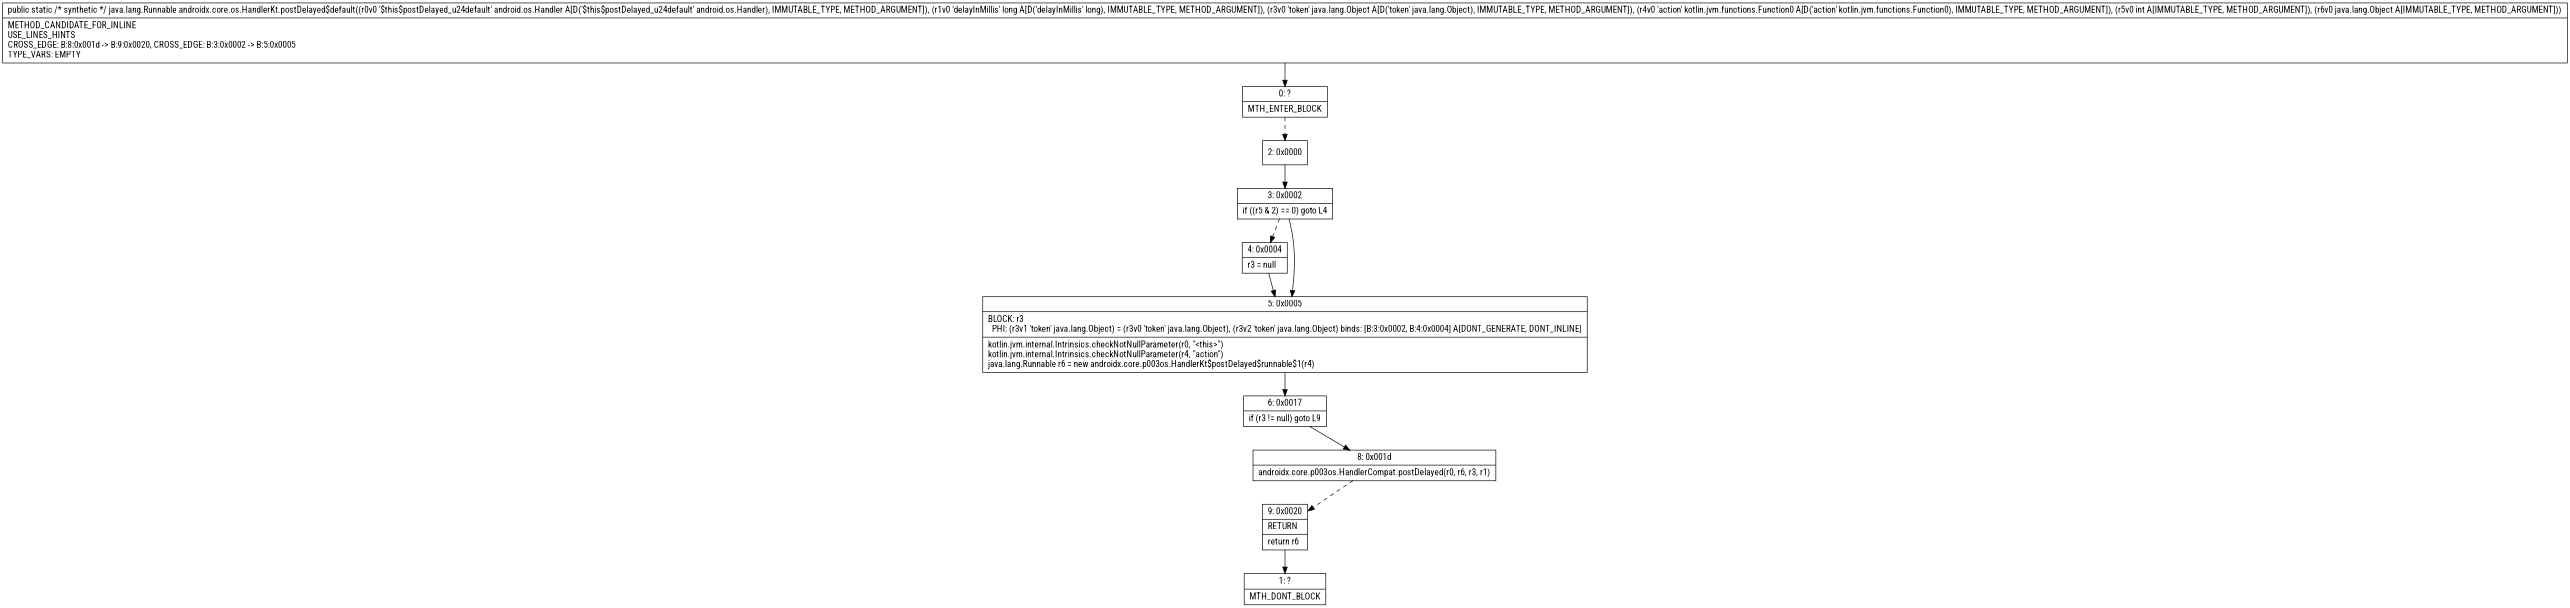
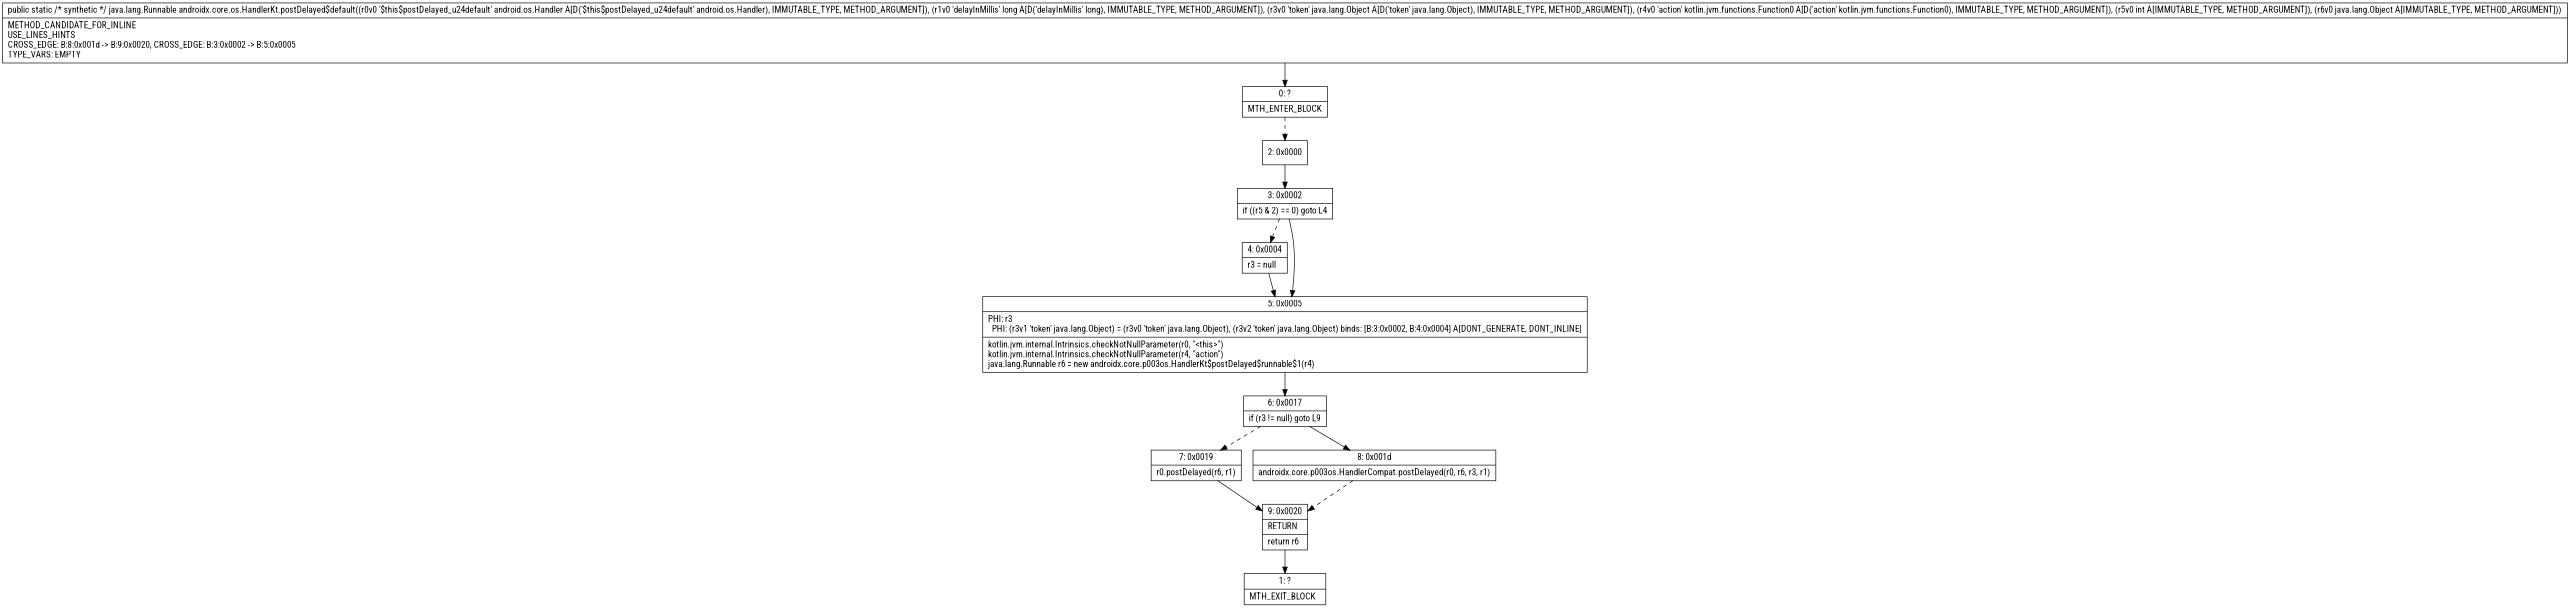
(1007, 319) -> (1001, 319)
none -> (1196, 465)
(1285, 597) -> (1283, 597)
